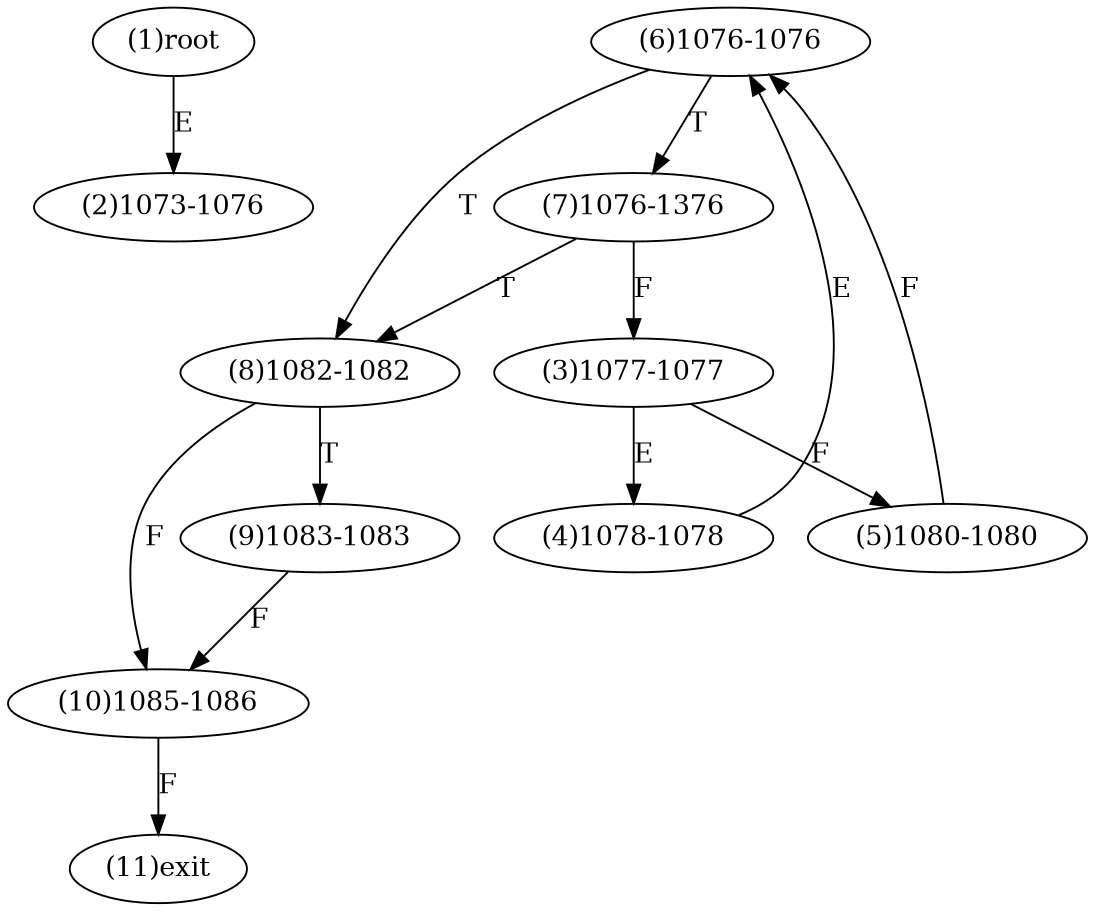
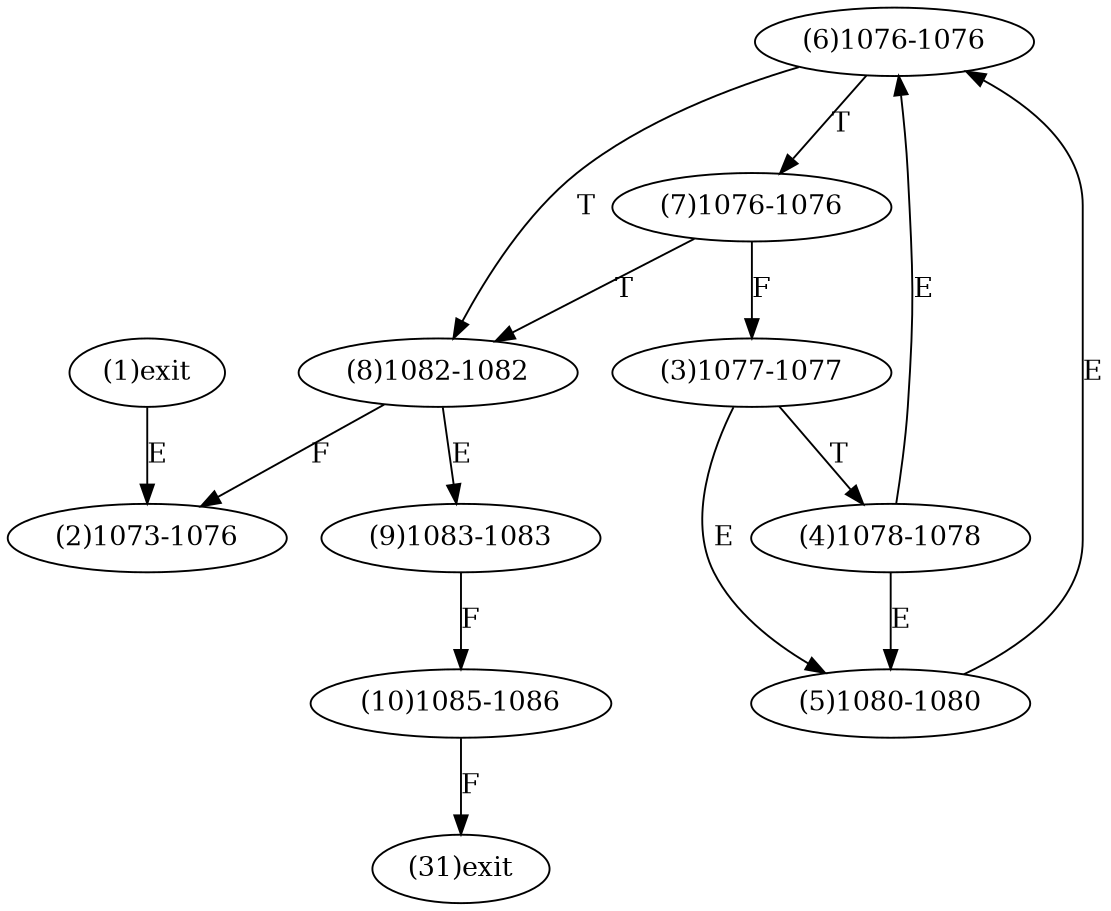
(174, 42) -> (147, 373)
(634, 207) -> (752, 207)
(909, 290) -> (1093, 373)
(329, 455) -> (462, 455)
(644, 455) -> (839, 455)
(820, 455) -> (724, 538)
(145, 503) -> (301, 451)
none -> (891, 611)
(158, 869) -> (461, 869)
